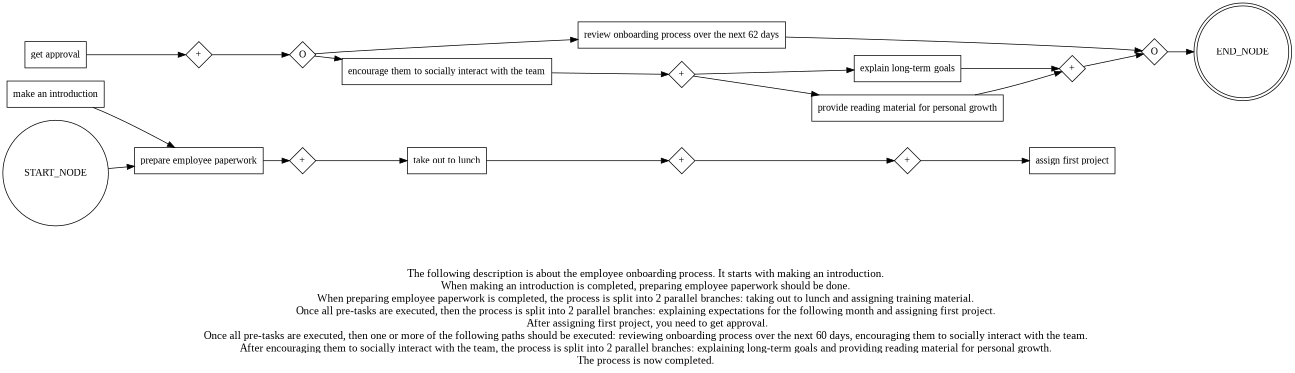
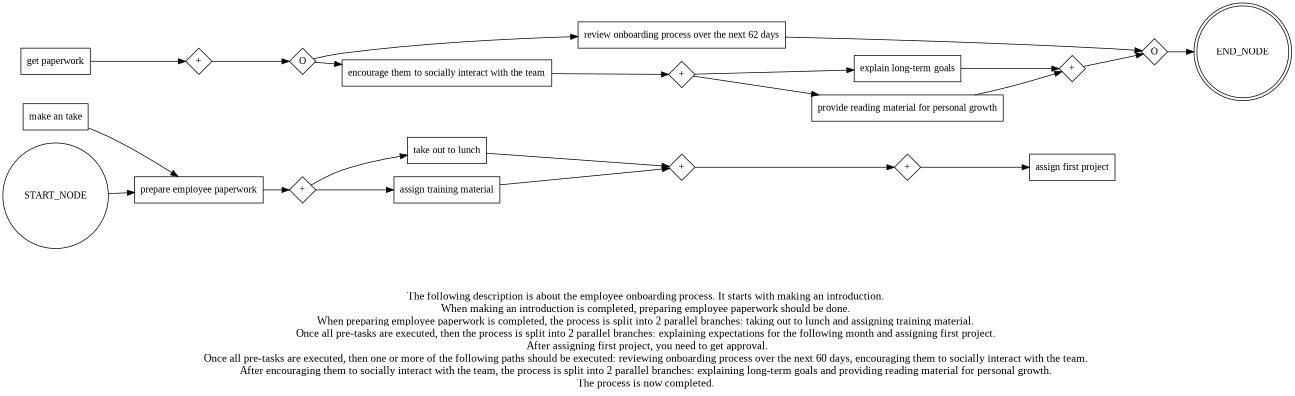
(56, 55) -> (56, 61)
(56, 94) -> (56, 117)
none -> (447, 190)
